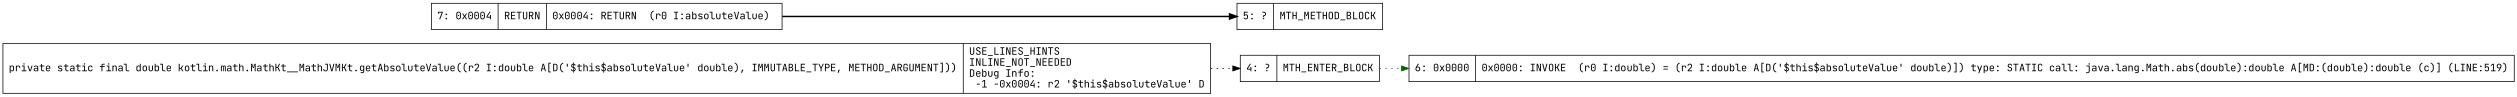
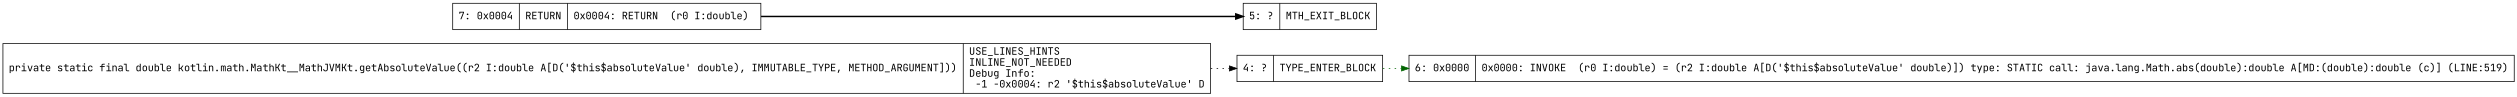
(664, 16) -> (664, 16)
(1328, 16) -> (1328, 16)
(1328, 68) -> (1328, 68)
